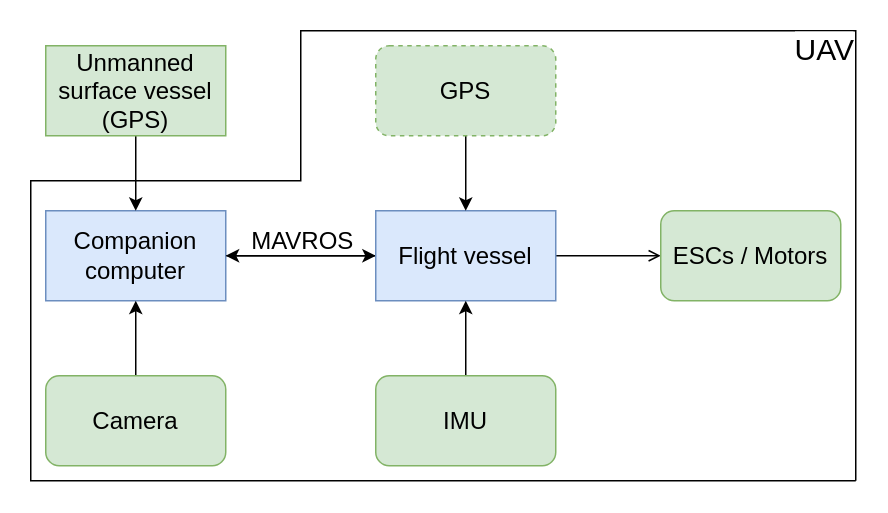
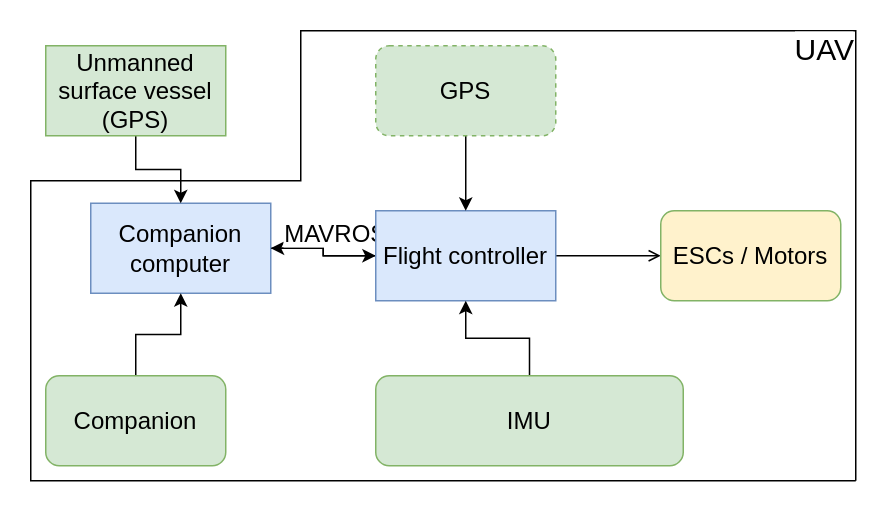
(136, 256) -> (181, 248)
(466, 256) -> (466, 256)
(751, 256) -> (751, 256)
(136, 421) -> (136, 421)
(466, 421) -> (530, 421)
